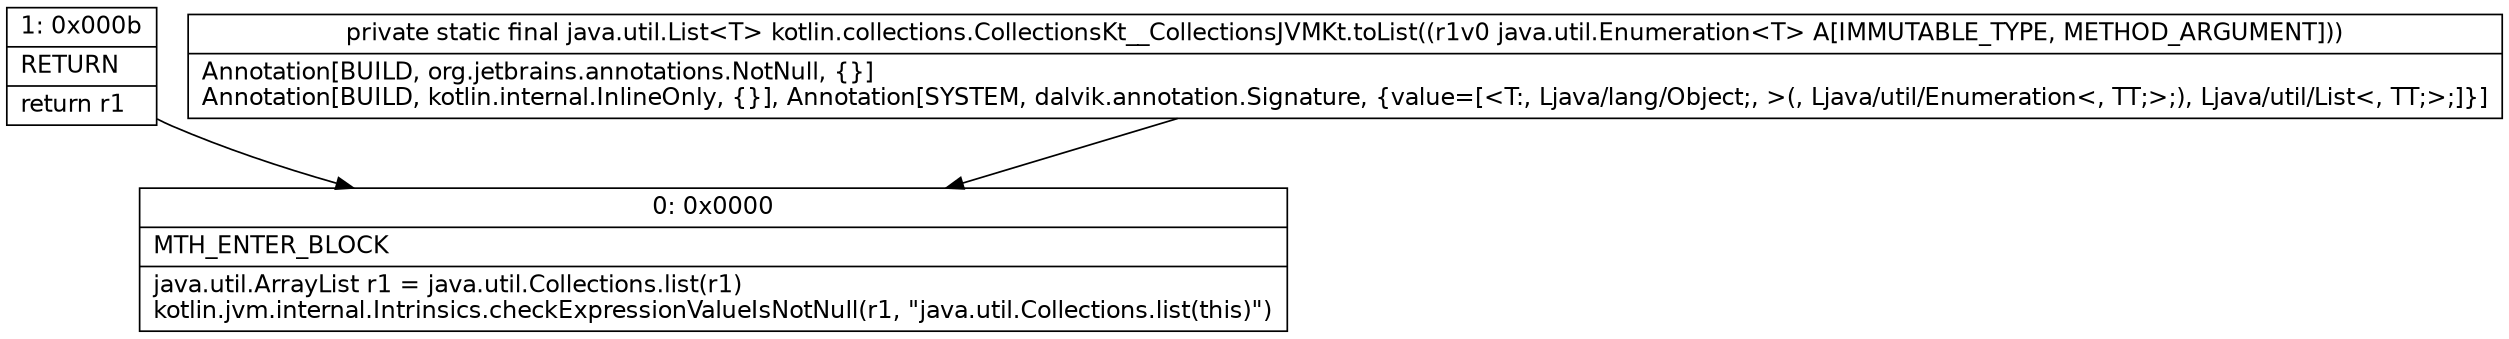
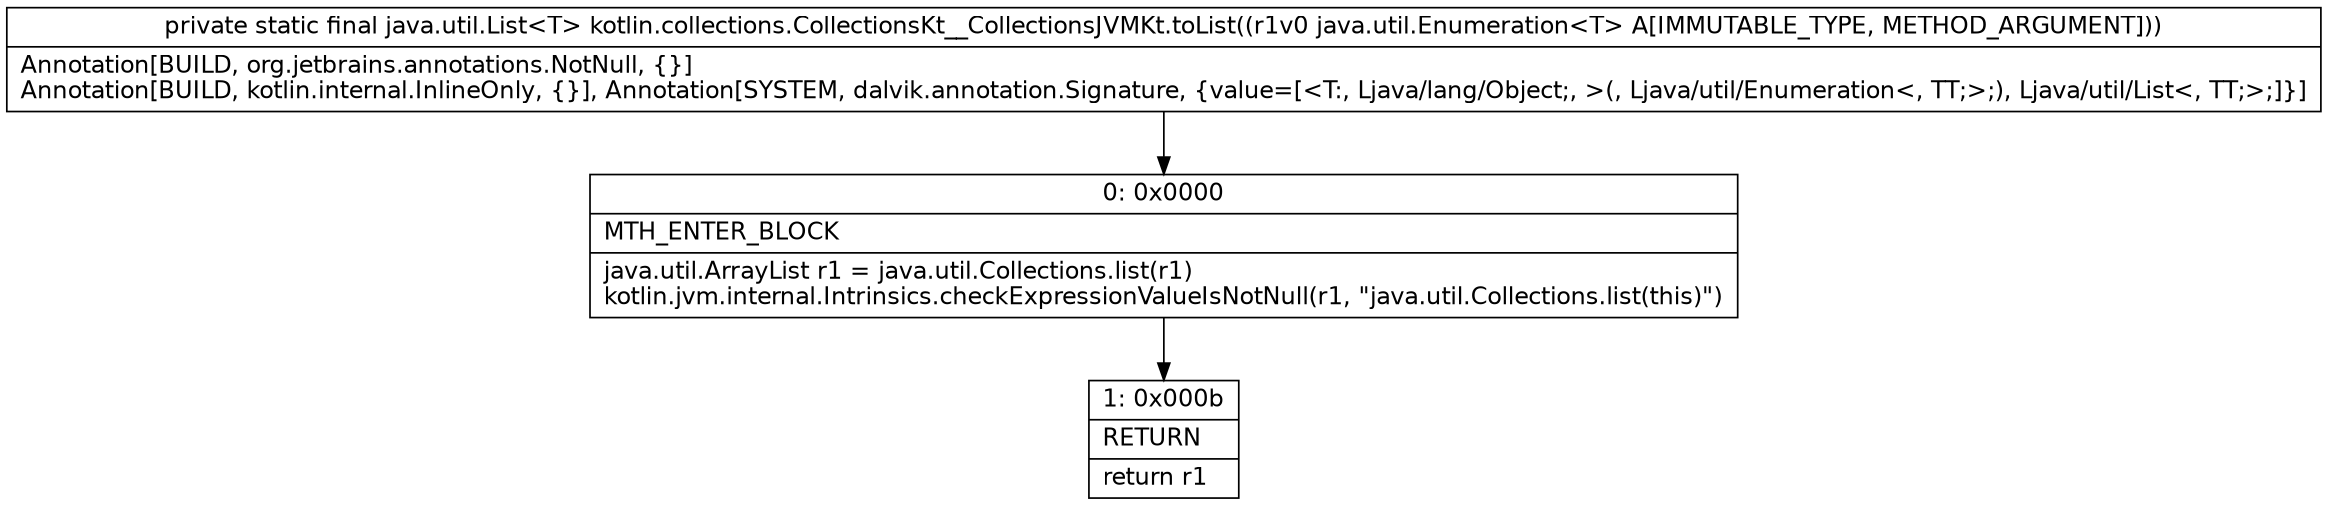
(246, 154) -> (1164, 341)
